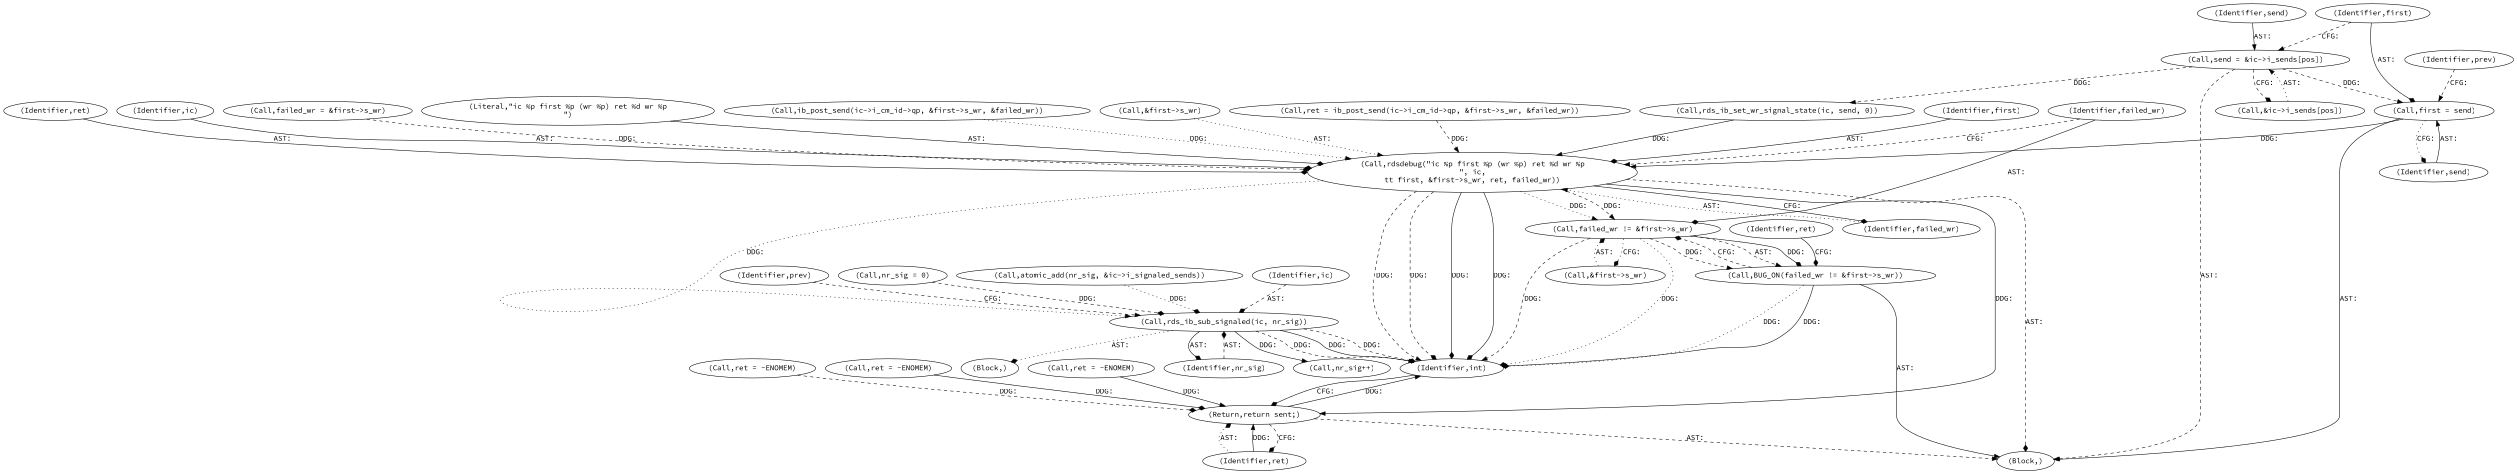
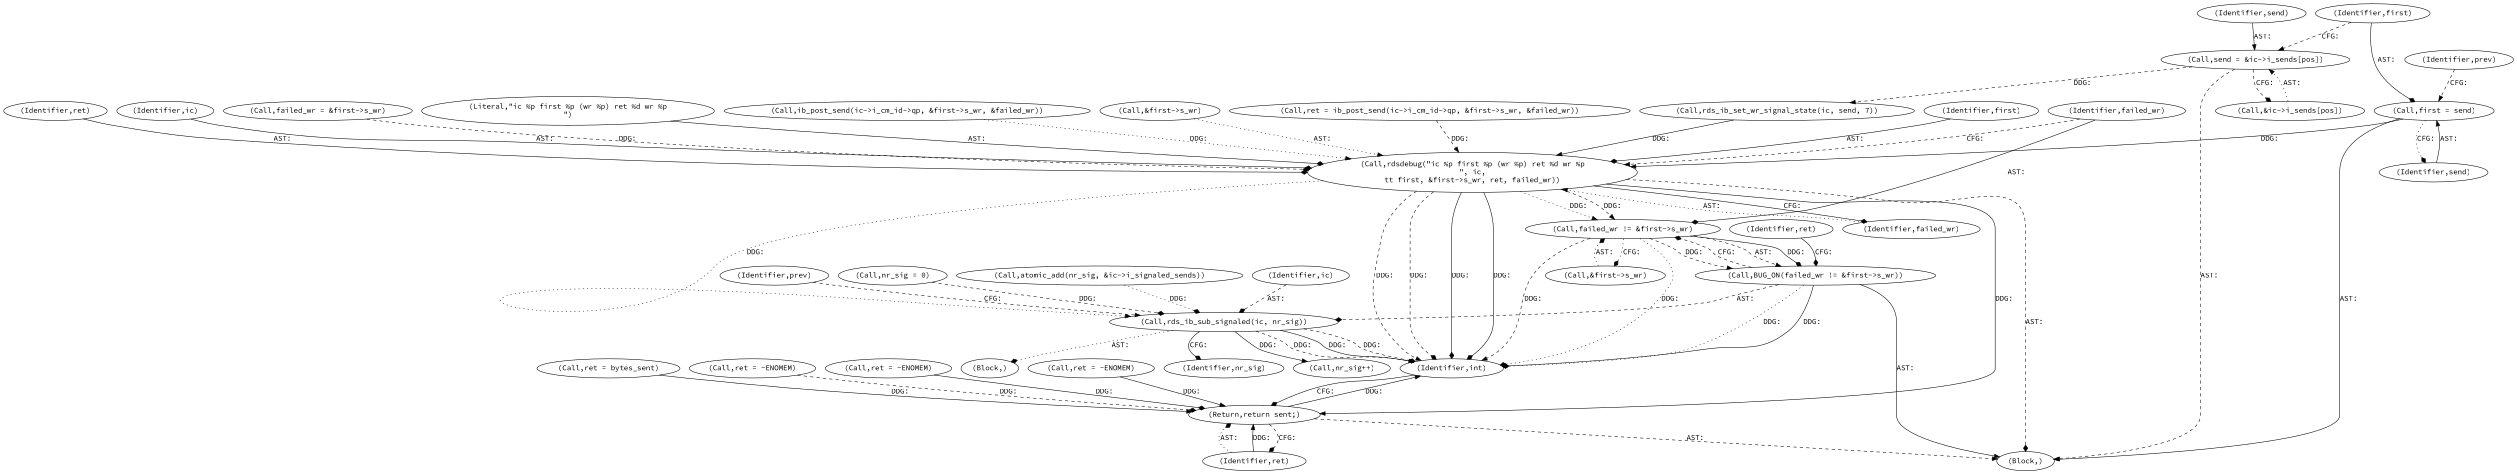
(2340, 86) -> none
(1777, 111) -> (1777, 111)
(1201, 345) -> (1201, 345)
(1224, 348) -> (1561, 313)
none -> (609, 368)
